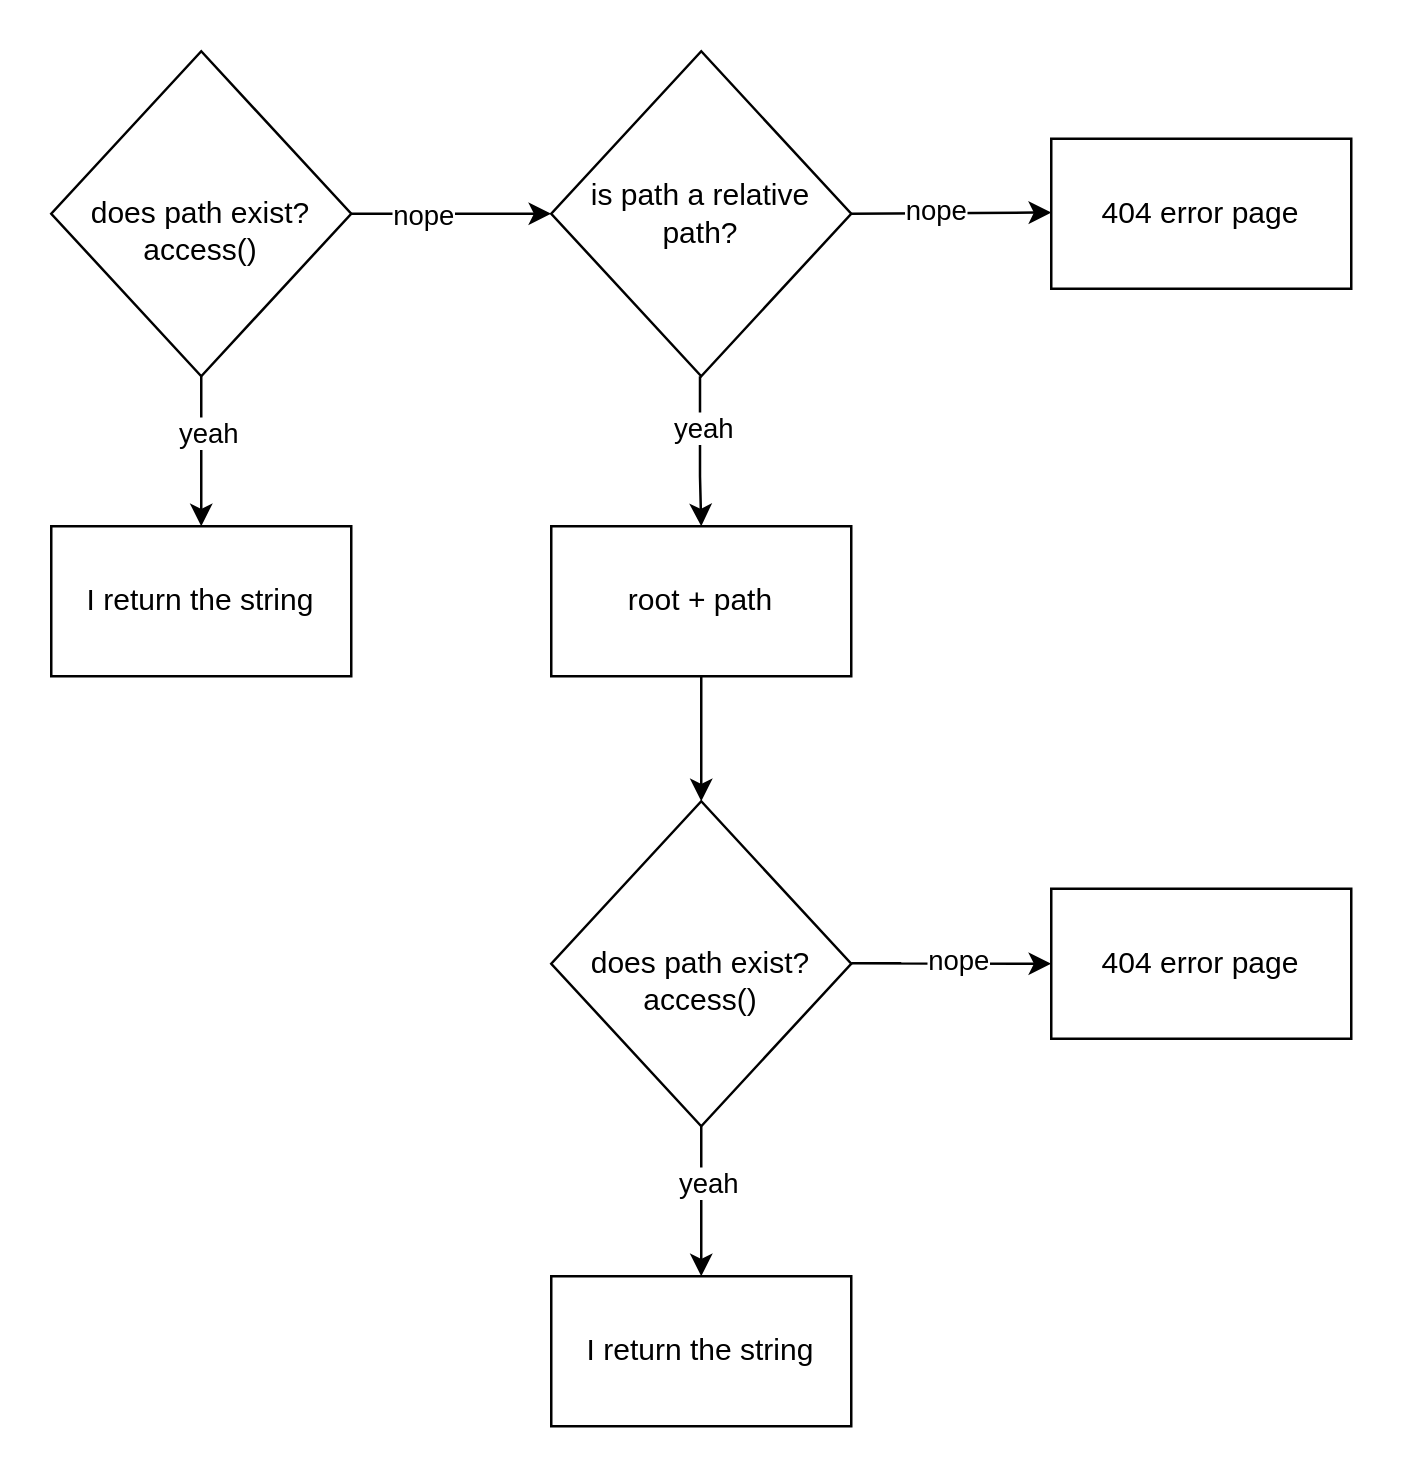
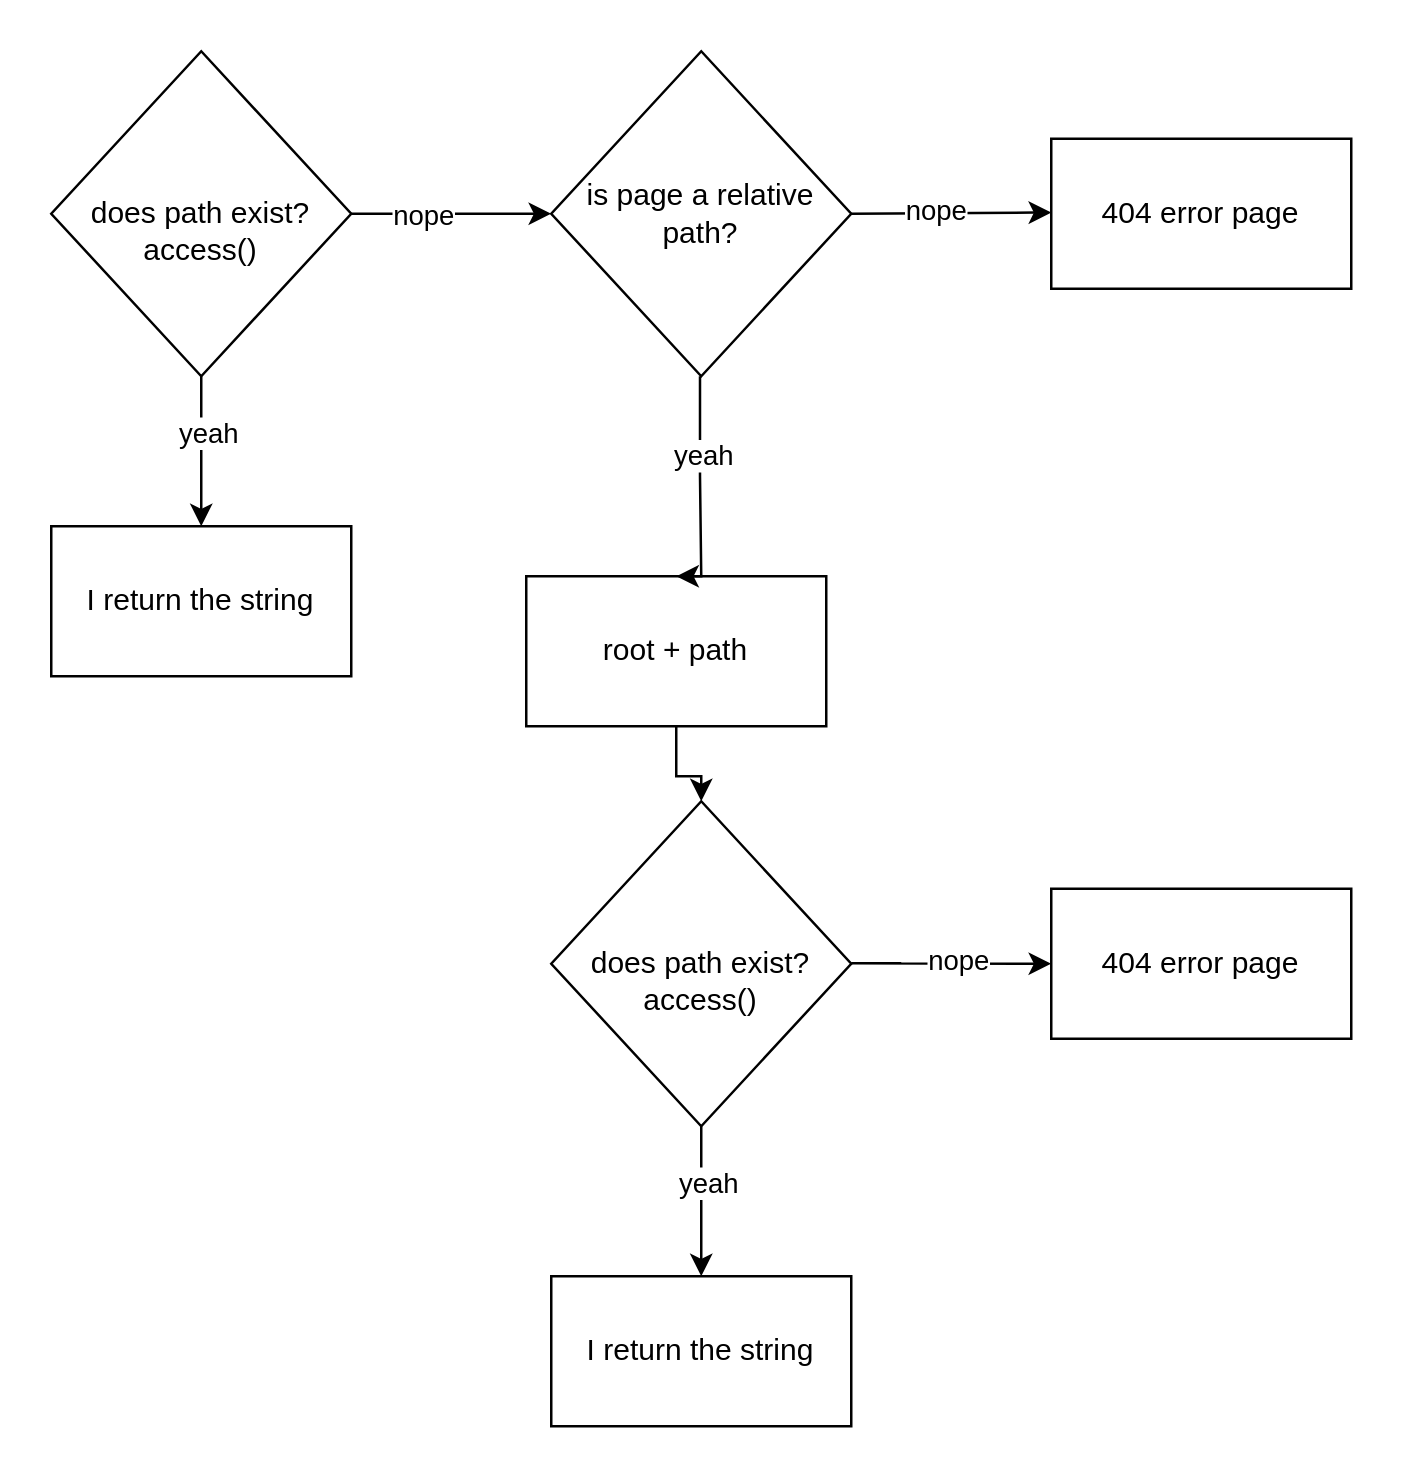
(701, 214) -> (701, 214)
(701, 601) -> (676, 651)
